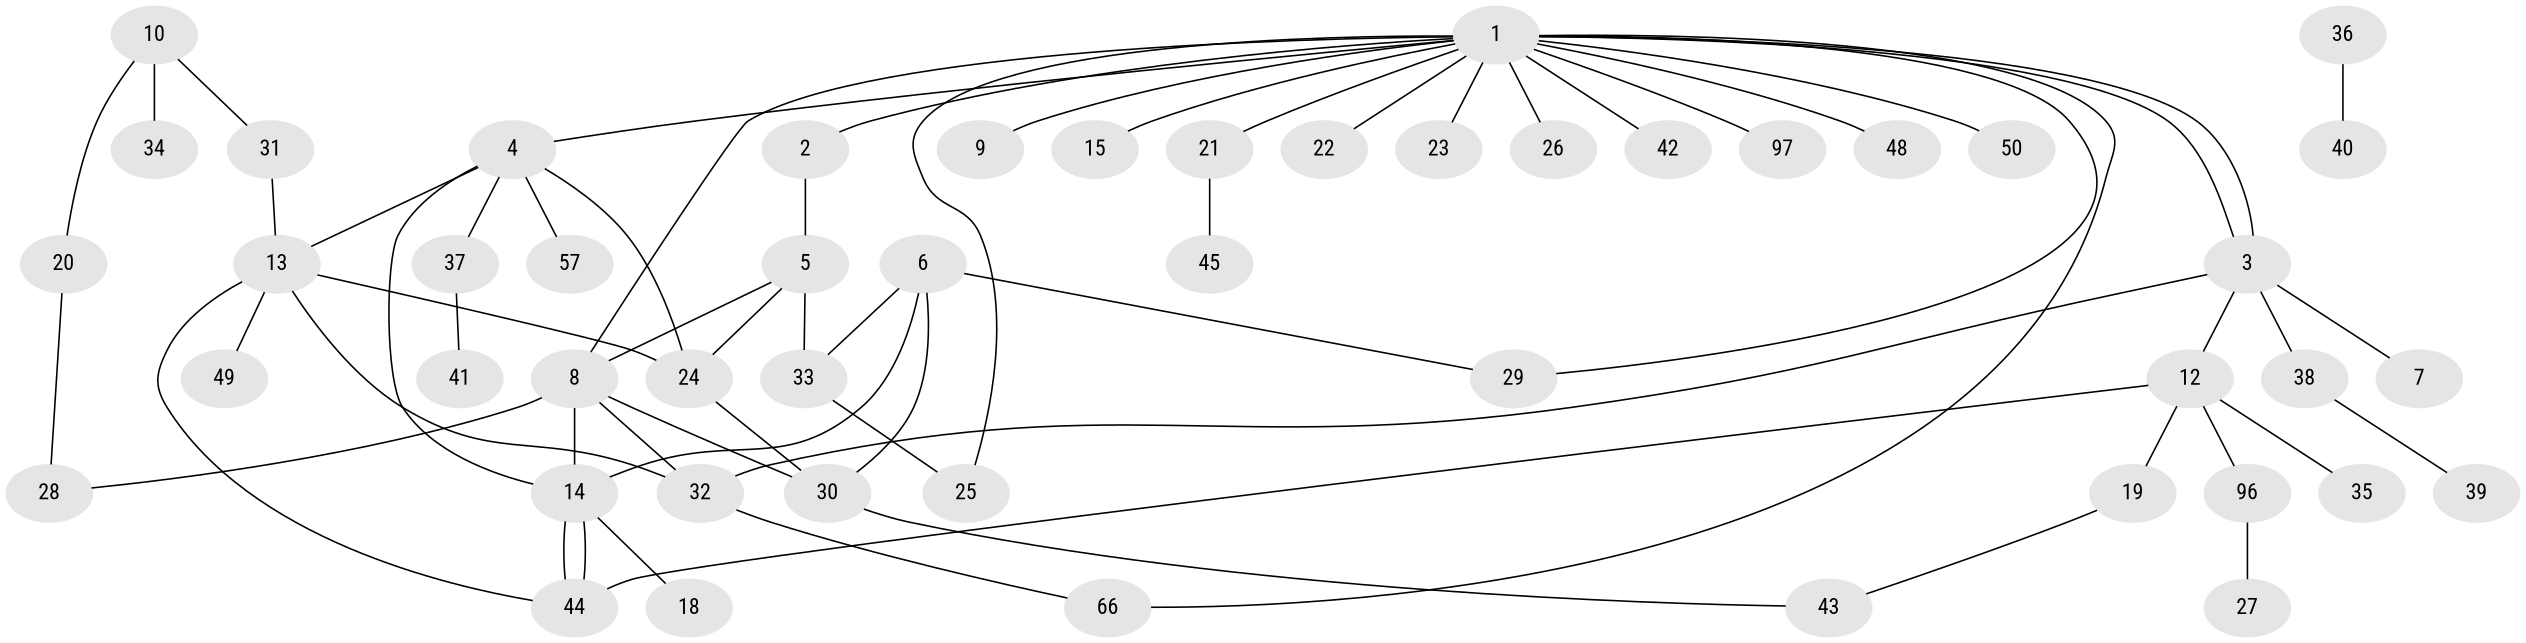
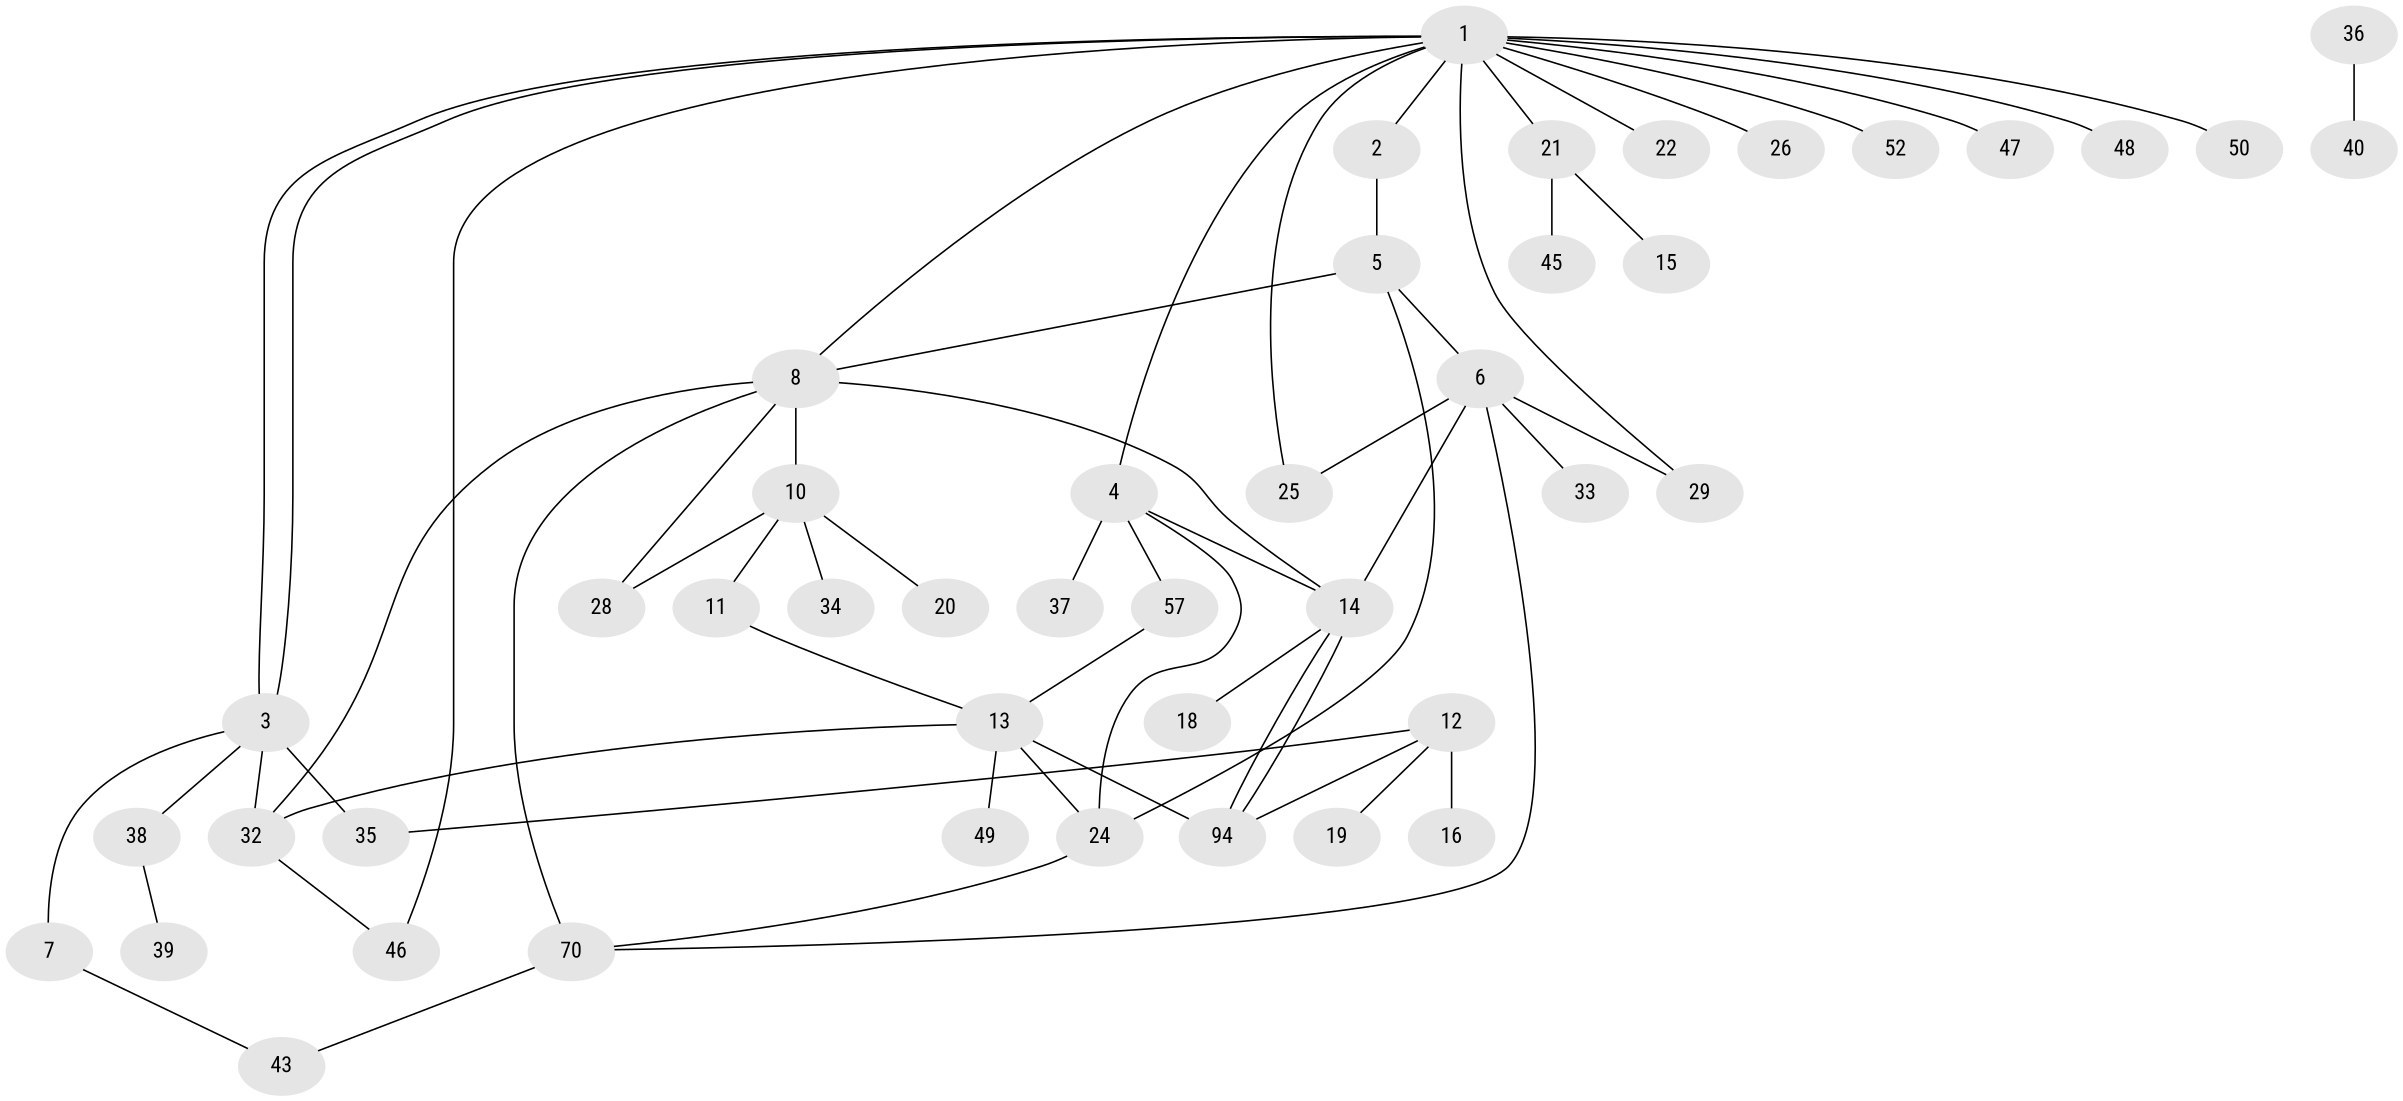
(1290, 80) -> (1609, 207)
(271, 150) -> (716, 608)
(980, 150) -> none
(1439, 150) -> none
(1668, 150) -> (1896, 150)
(1783, 150) -> (2010, 150)
(395, 207) -> (1087, 665)
(805, 322) -> (1429, 322)
(2219, 322) -> (316, 780)
(57, 379) -> (699, 551)
(460, 379) -> none
(880, 433) -> (1385, 436)
none -> (796, 436)
(828, 493) -> (571, 952)
(2247, 493) -> (1452, 837)
(1982, 554) -> (166, 1009)
(575, 608) -> (1222, 837)
(1108, 608) -> (396, 952)
(2247, 608) -> none
